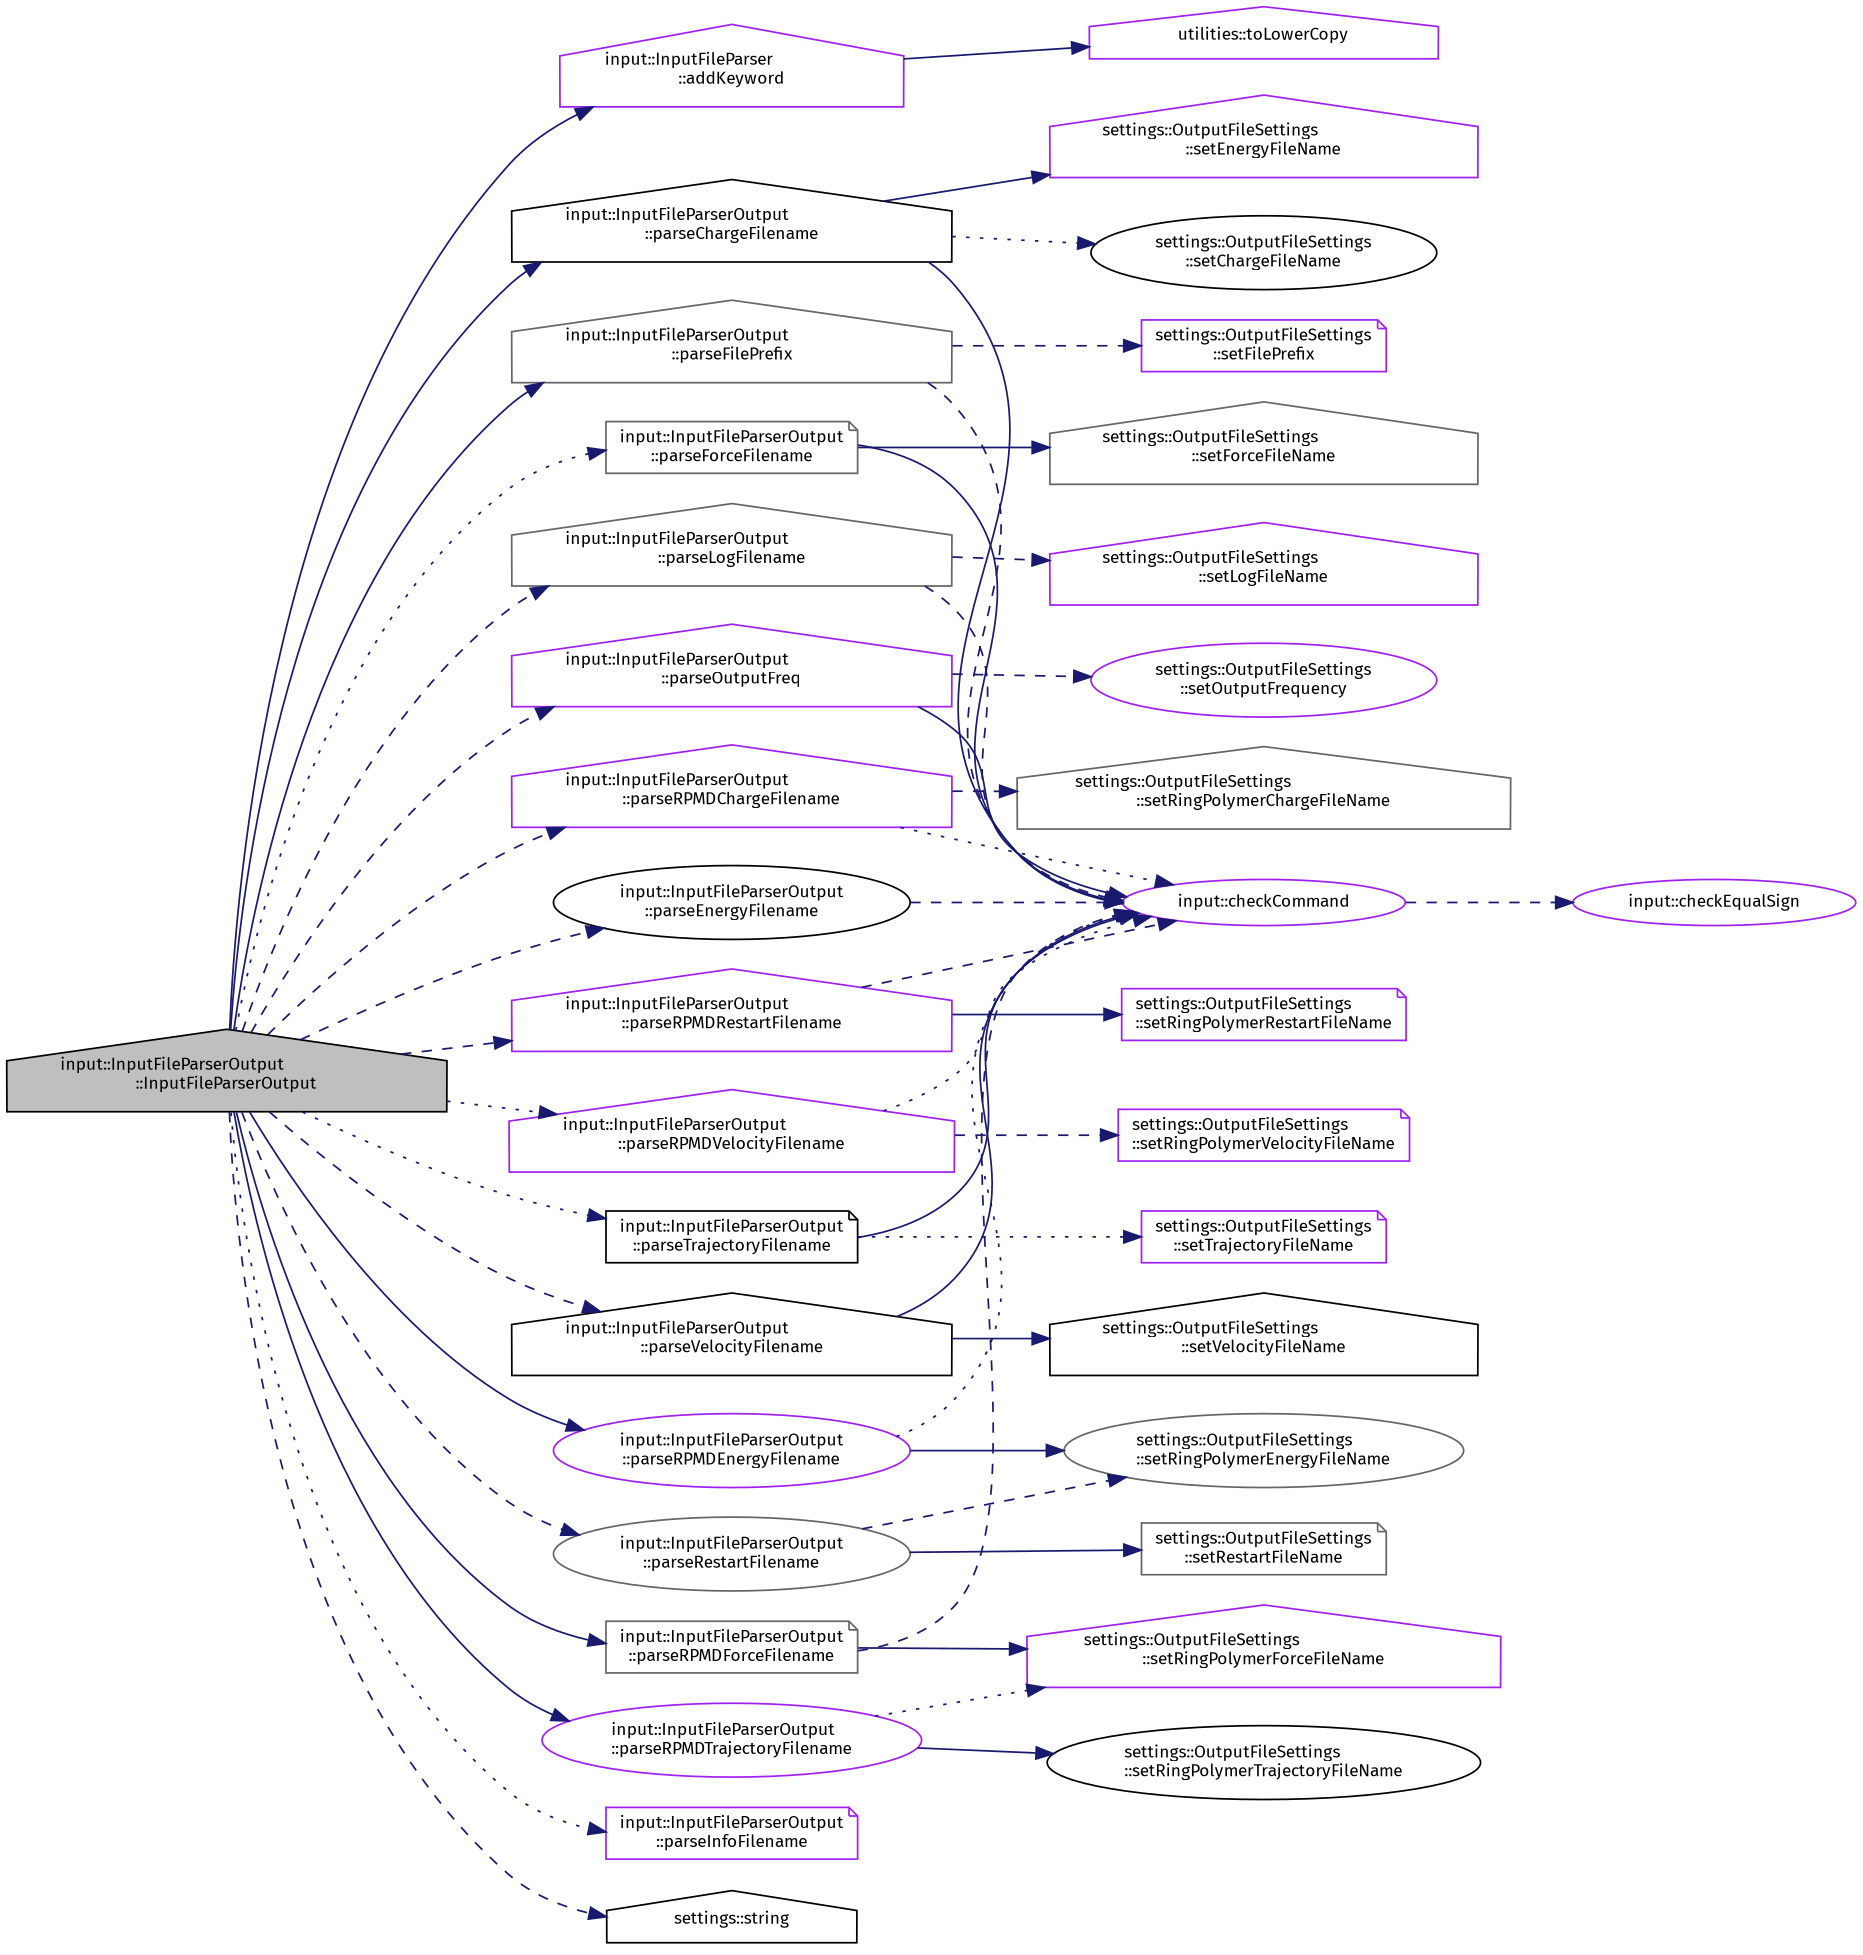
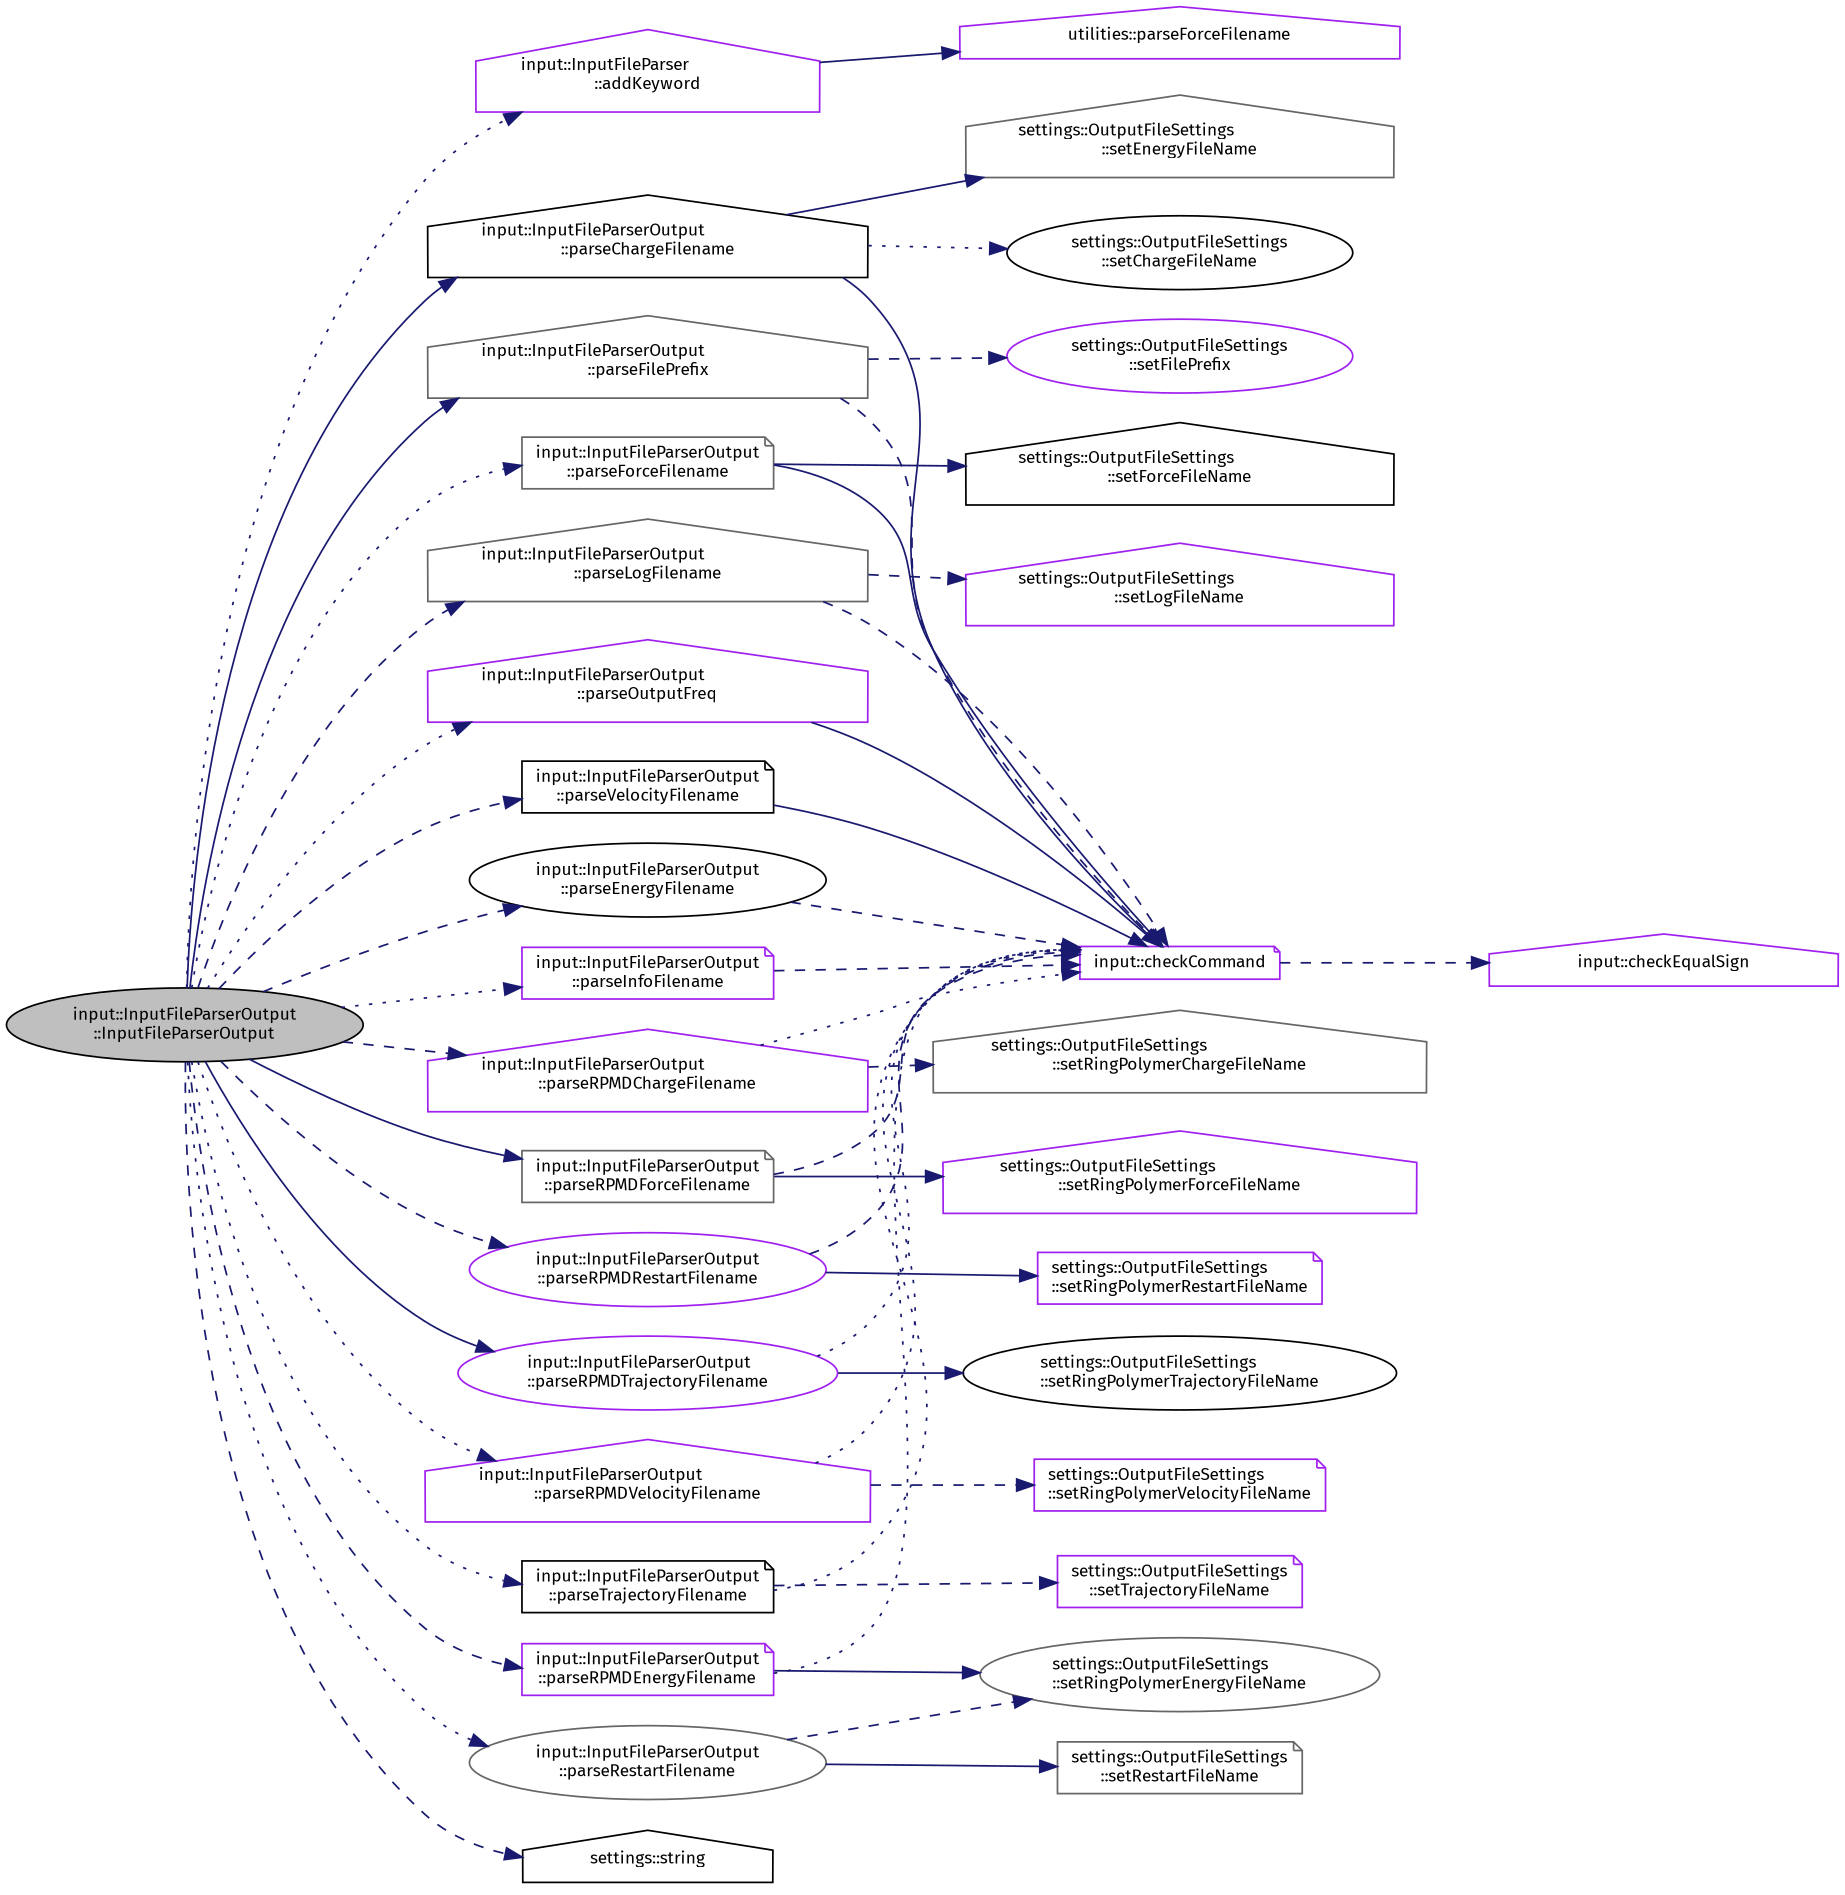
(1264, 36) -> (1180, 36)
(1264, 141) -> (1180, 141)
(1264, 346) -> (1180, 356)
(1264, 447) -> (1180, 468)
(313, 533) -> (256, 515)
(1264, 680) -> none
(374, 854) -> (315, 843)
(1264, 902) -> (1180, 963)
(1714, 902) -> (1664, 963)
none -> (918, 968)
(732, 1015) -> (648, 1270)
(227, 1075) -> (185, 1025)
(968, 1179) -> (921, 1356)
(1011, 1237) -> (907, 1584)
(385, 1294) -> (272, 1409)
(732, 1339) -> (648, 787)
(1264, 1339) -> none
(365, 1351) -> (257, 1435)
(732, 1451) -> (648, 1669)
(951, 1703) -> (894, 1120)
